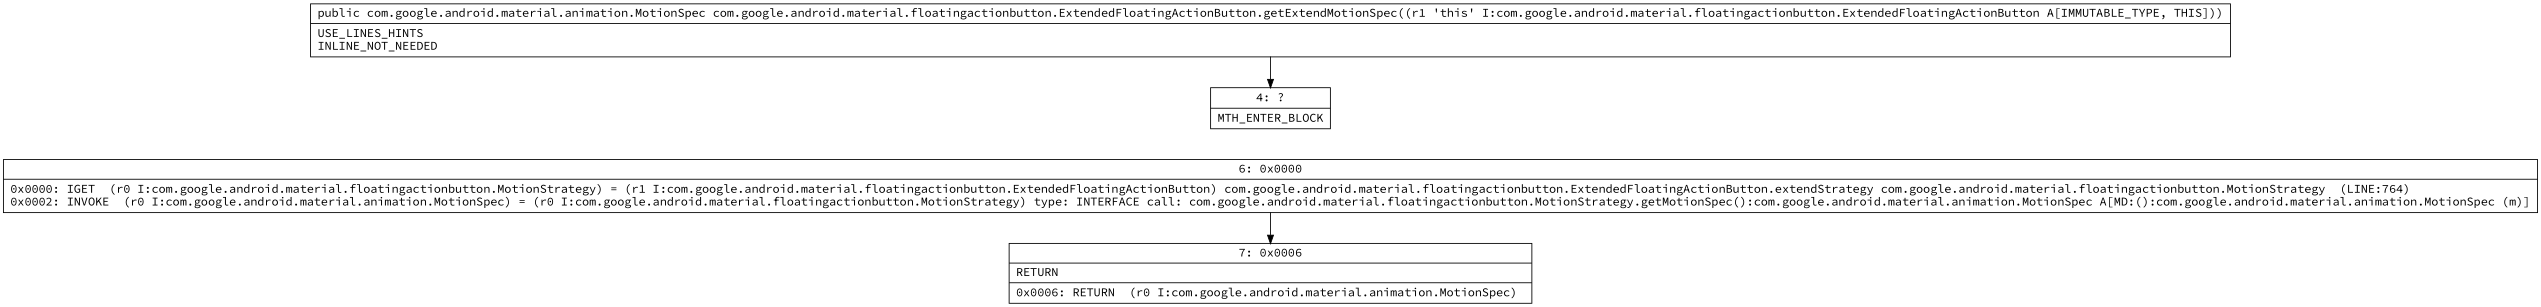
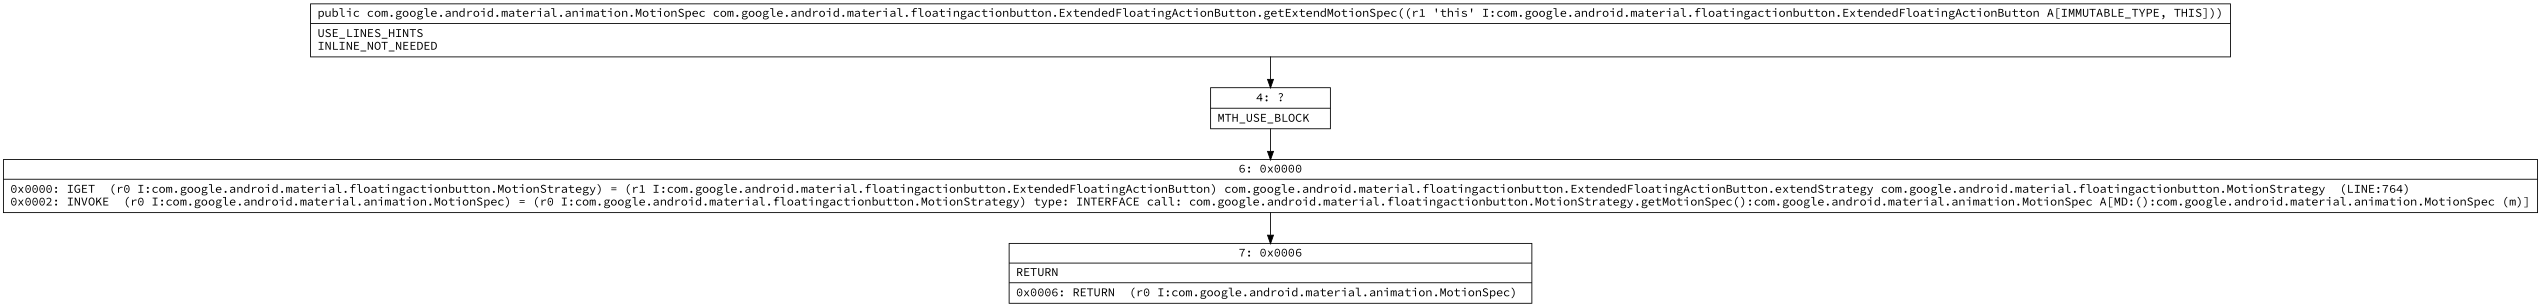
(1270, 118) -> (1264, 118)
none -> (1270, 140)
